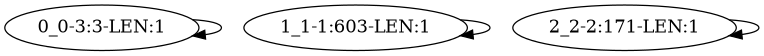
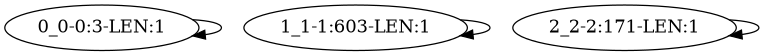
(102, 28) -> (102, 28)
